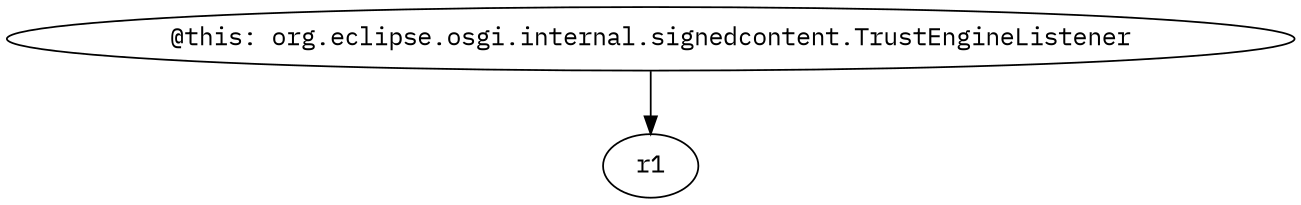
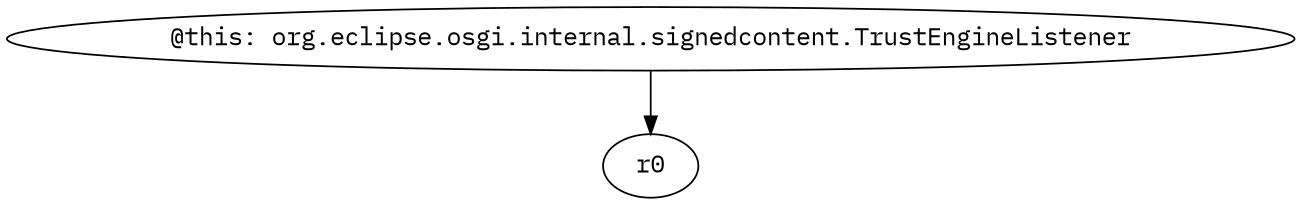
(651, 166) -> (651, 166)
